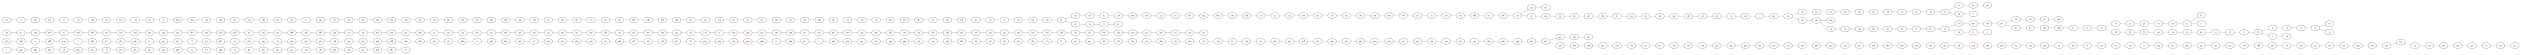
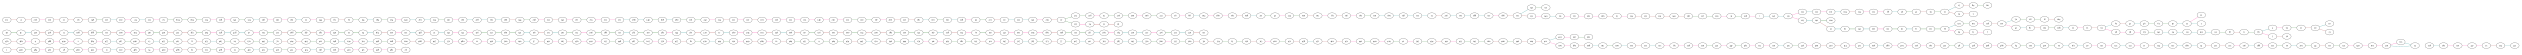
(2422, 46) -> (2401, 46)
